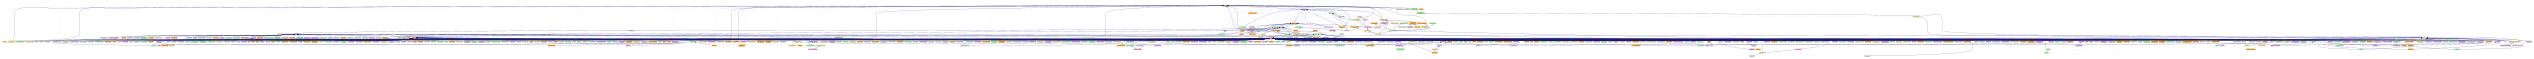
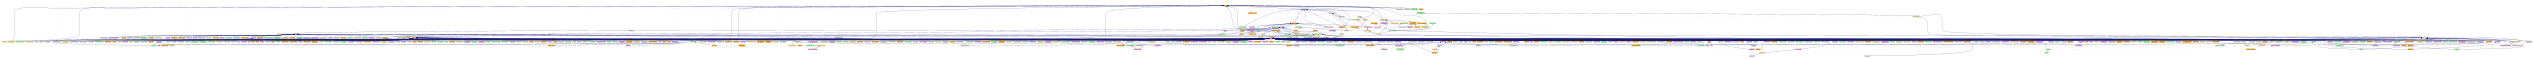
none -> (182, 38)
none -> (1384, 49)
